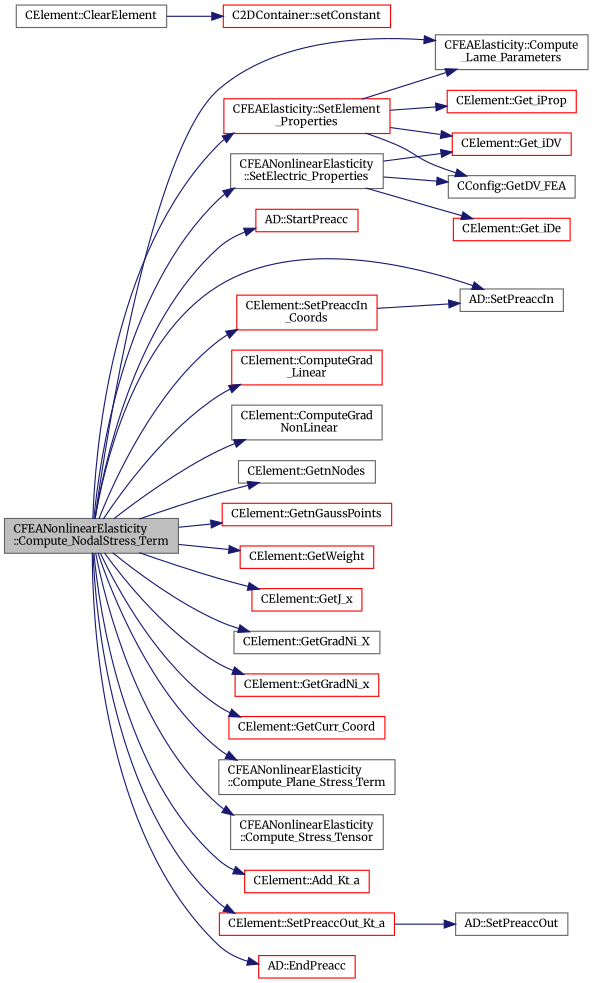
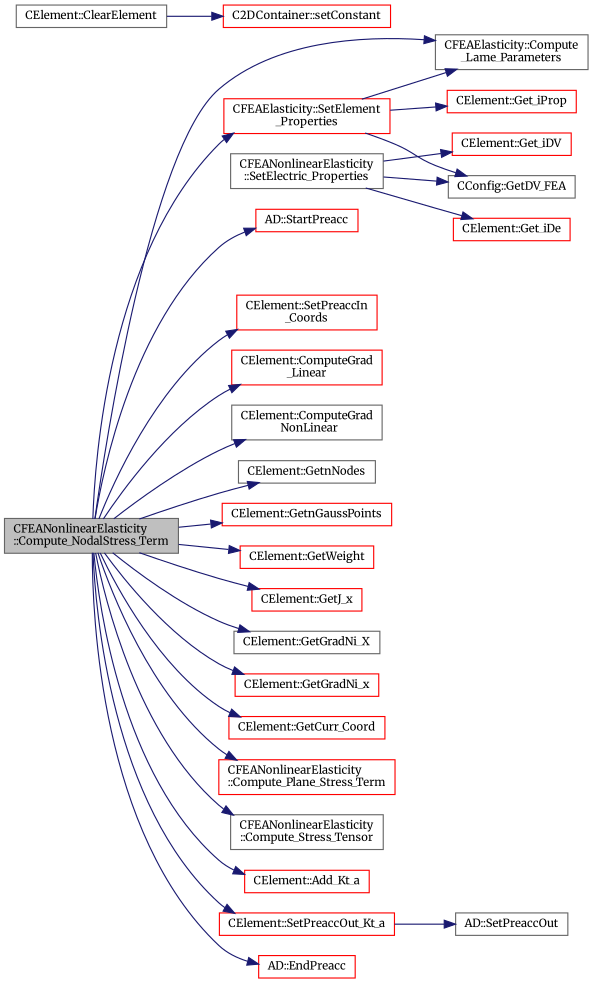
(415, 131) -> none
(512, 300) -> none
(135, 336) -> none
(307, 777) -> (307, 777)
